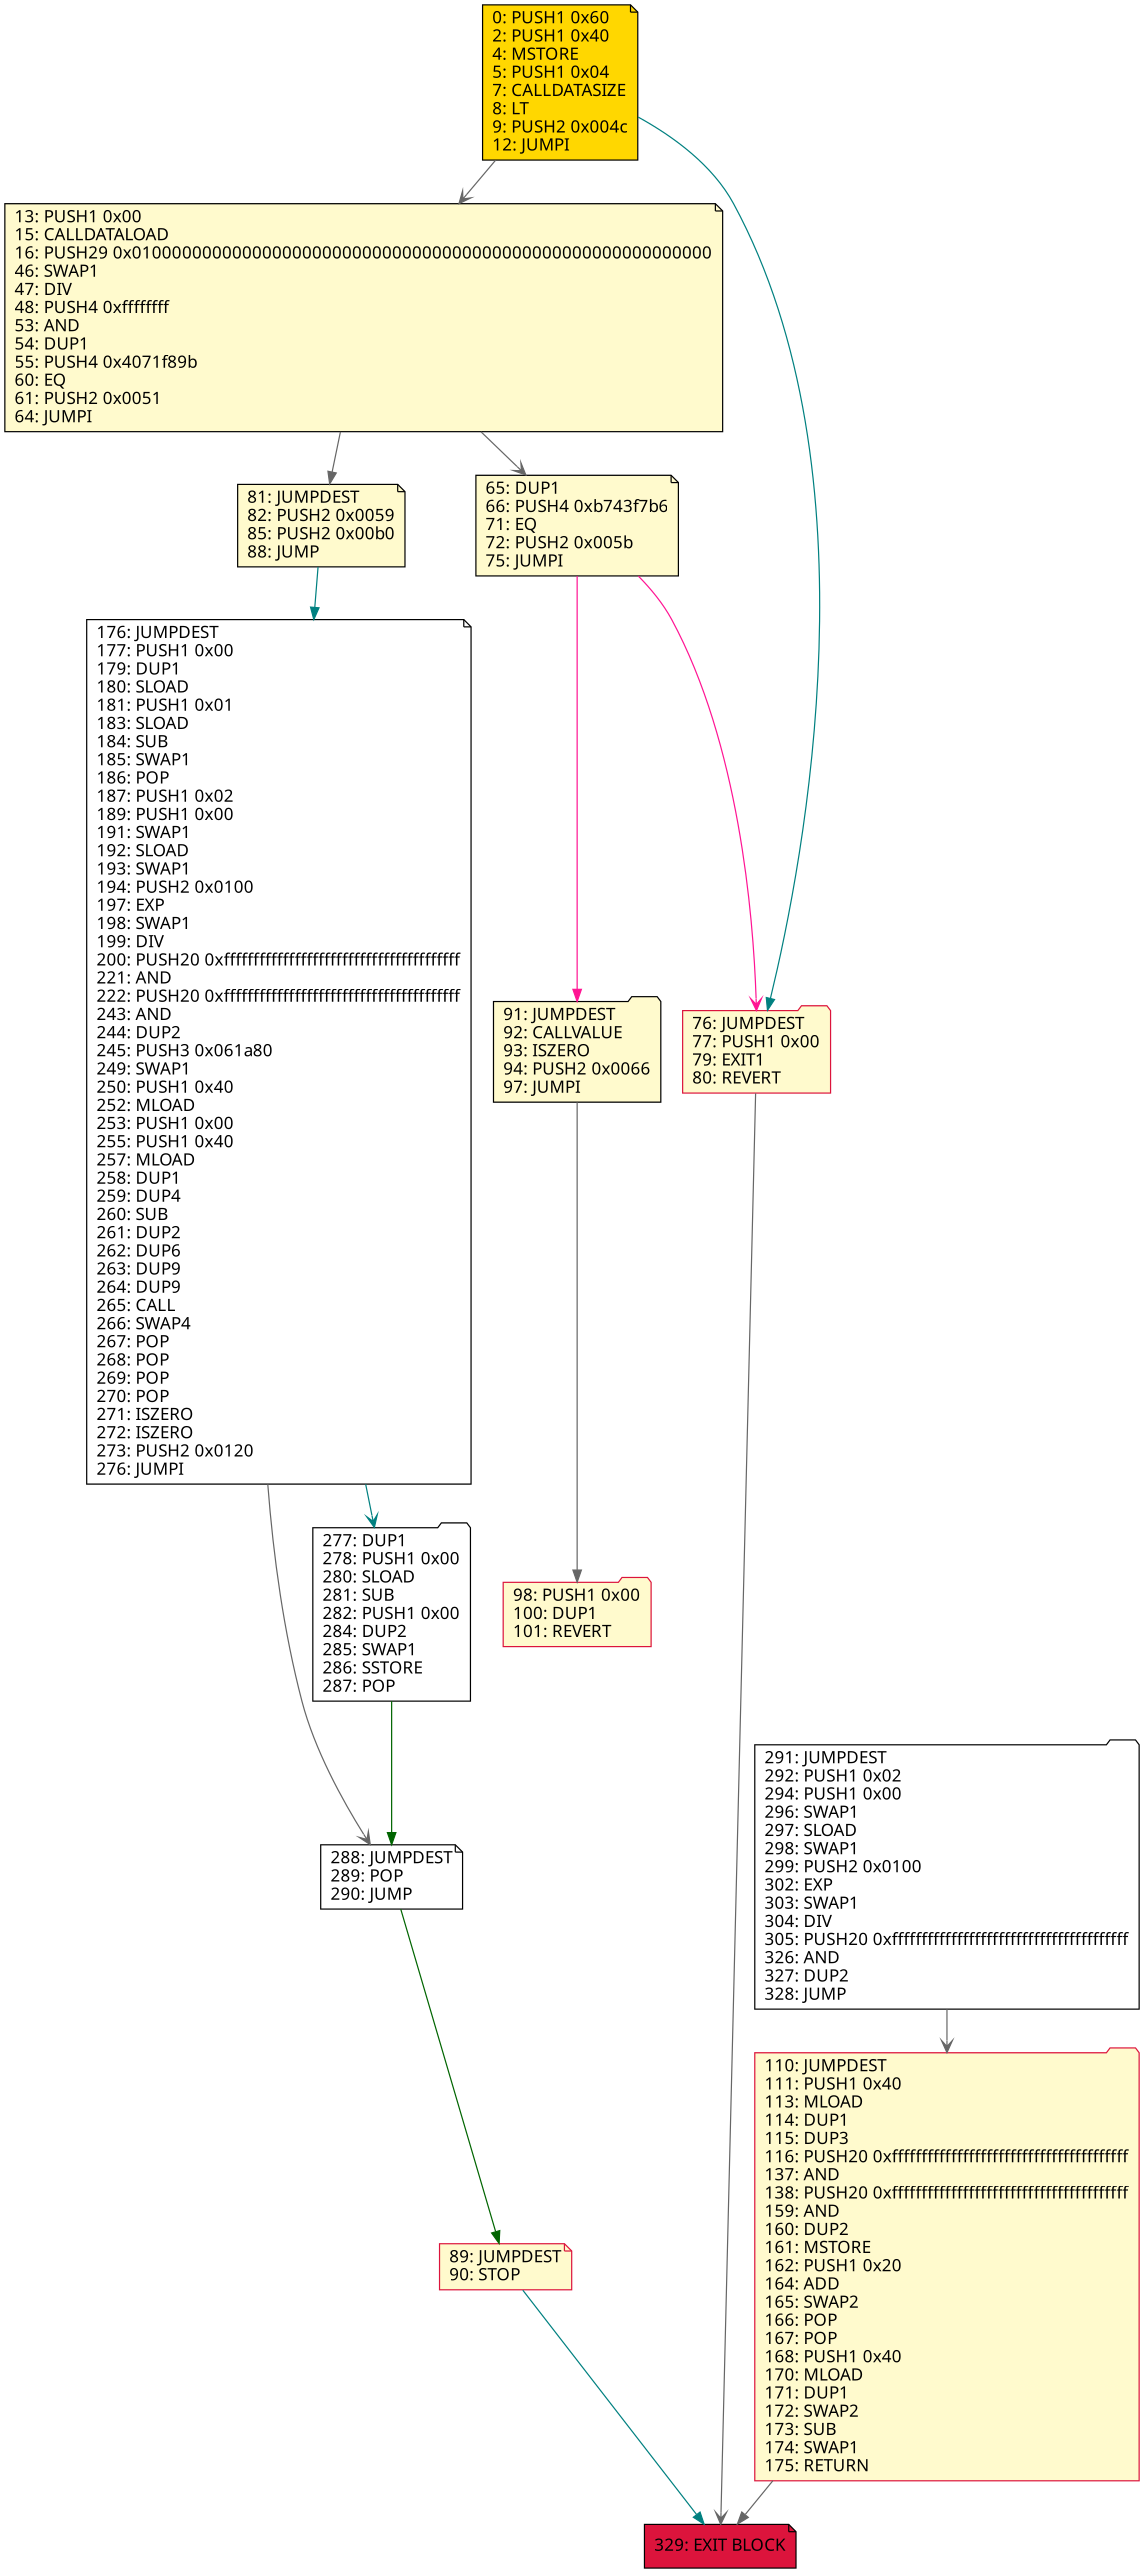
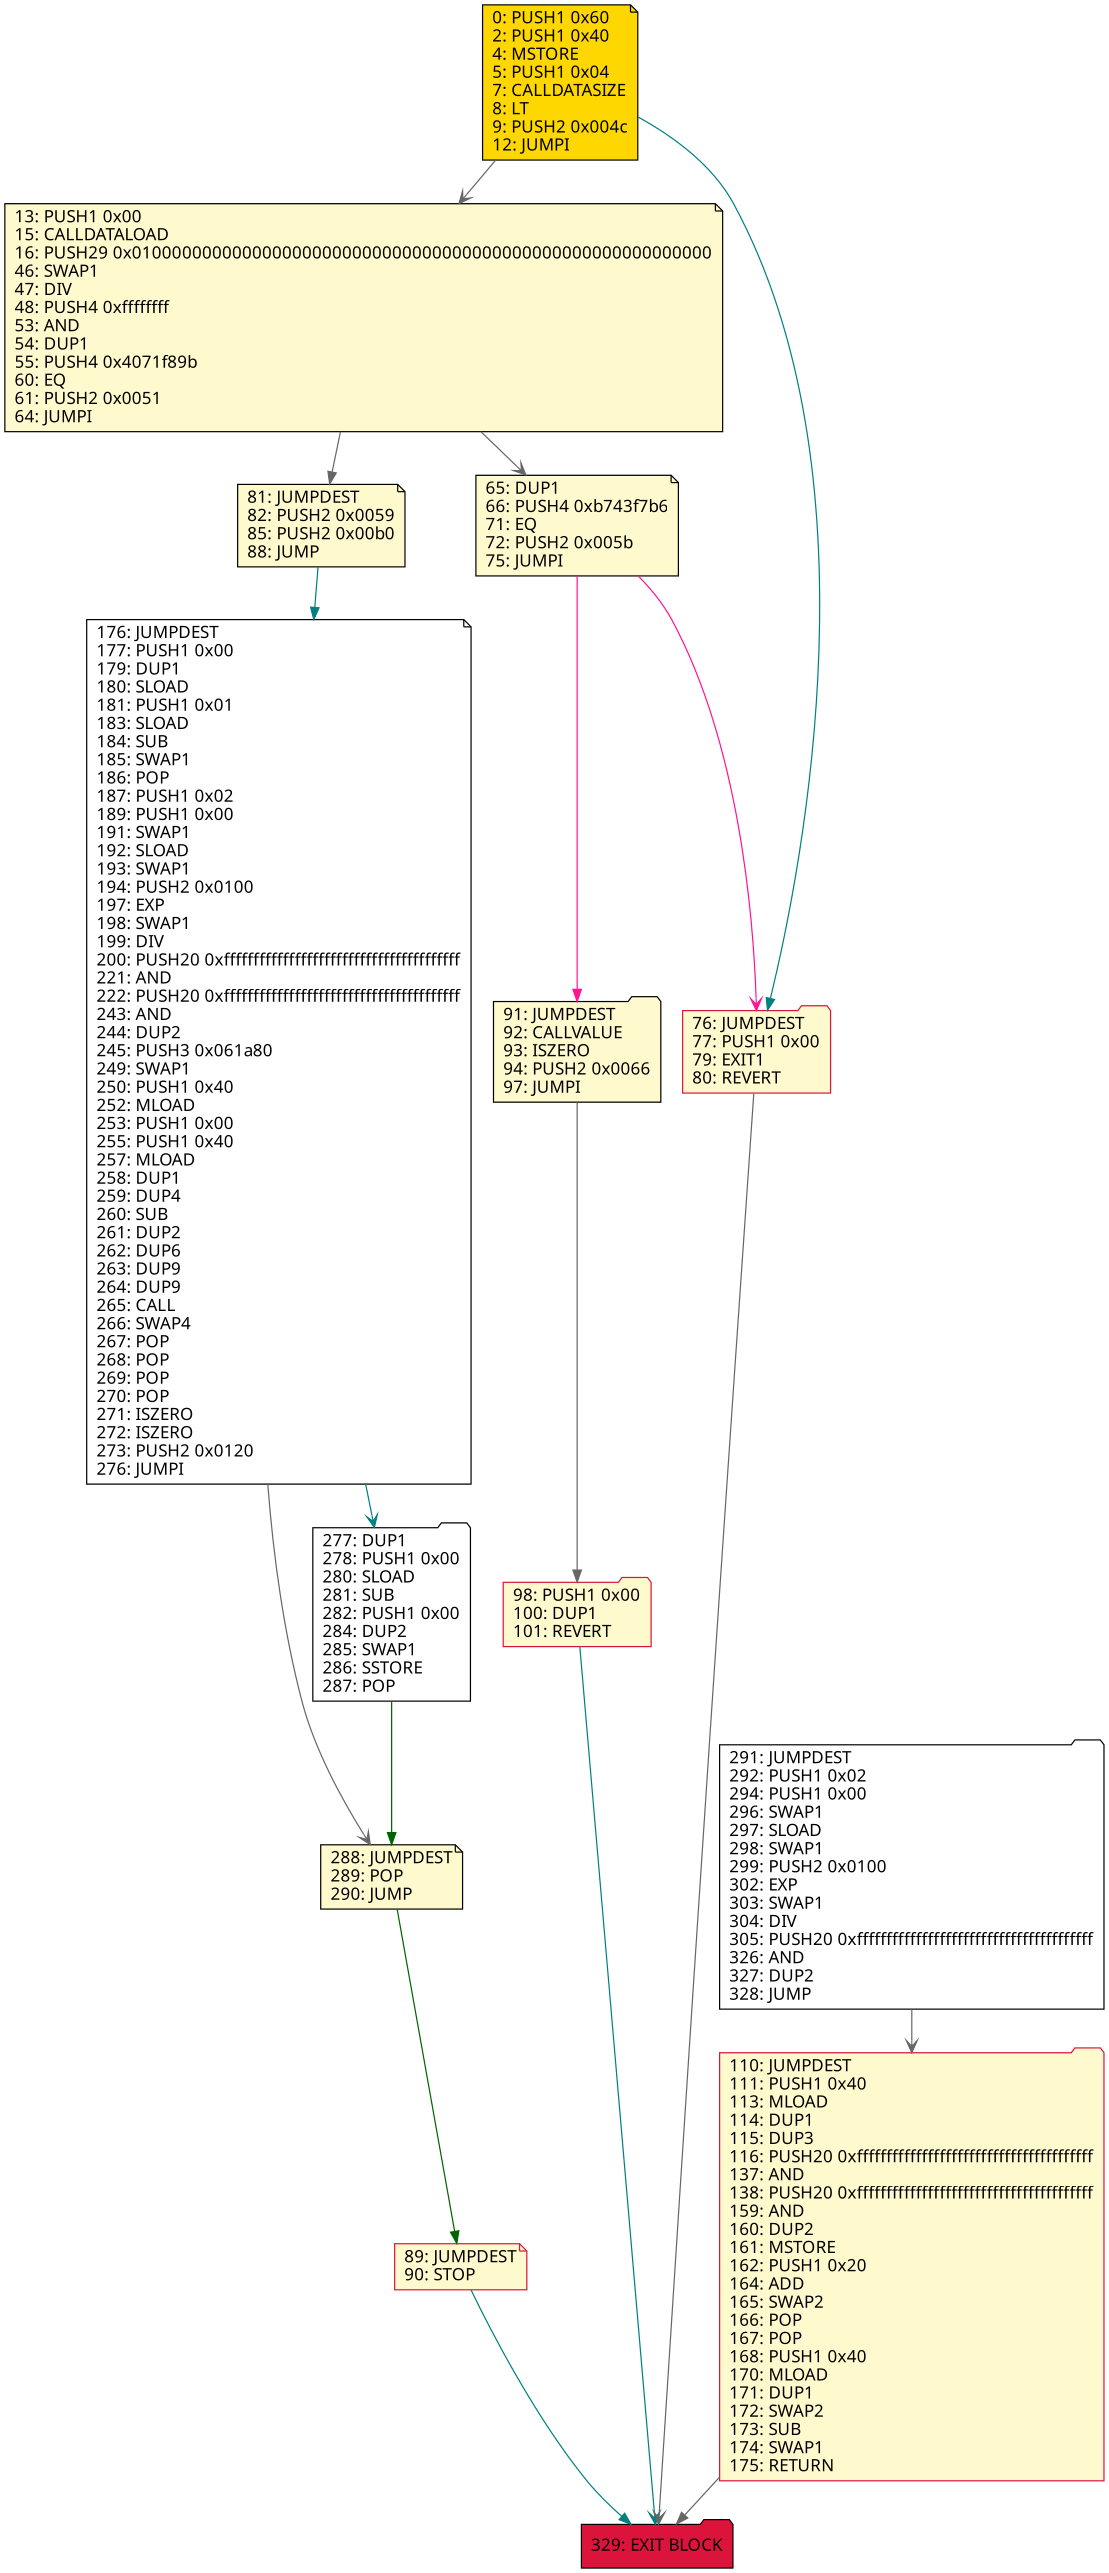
(392, 1877) -> (392, 1877)
none -> (617, 2079)
(720, 2546) -> (657, 2546)
